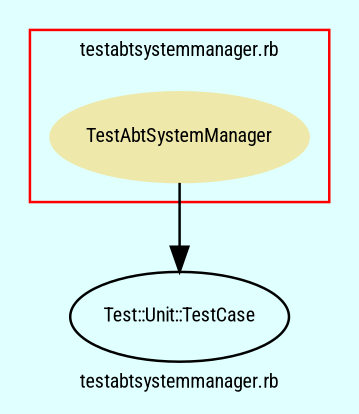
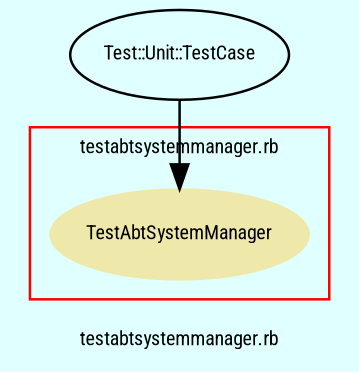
(180, 218) -> (180, 144)
